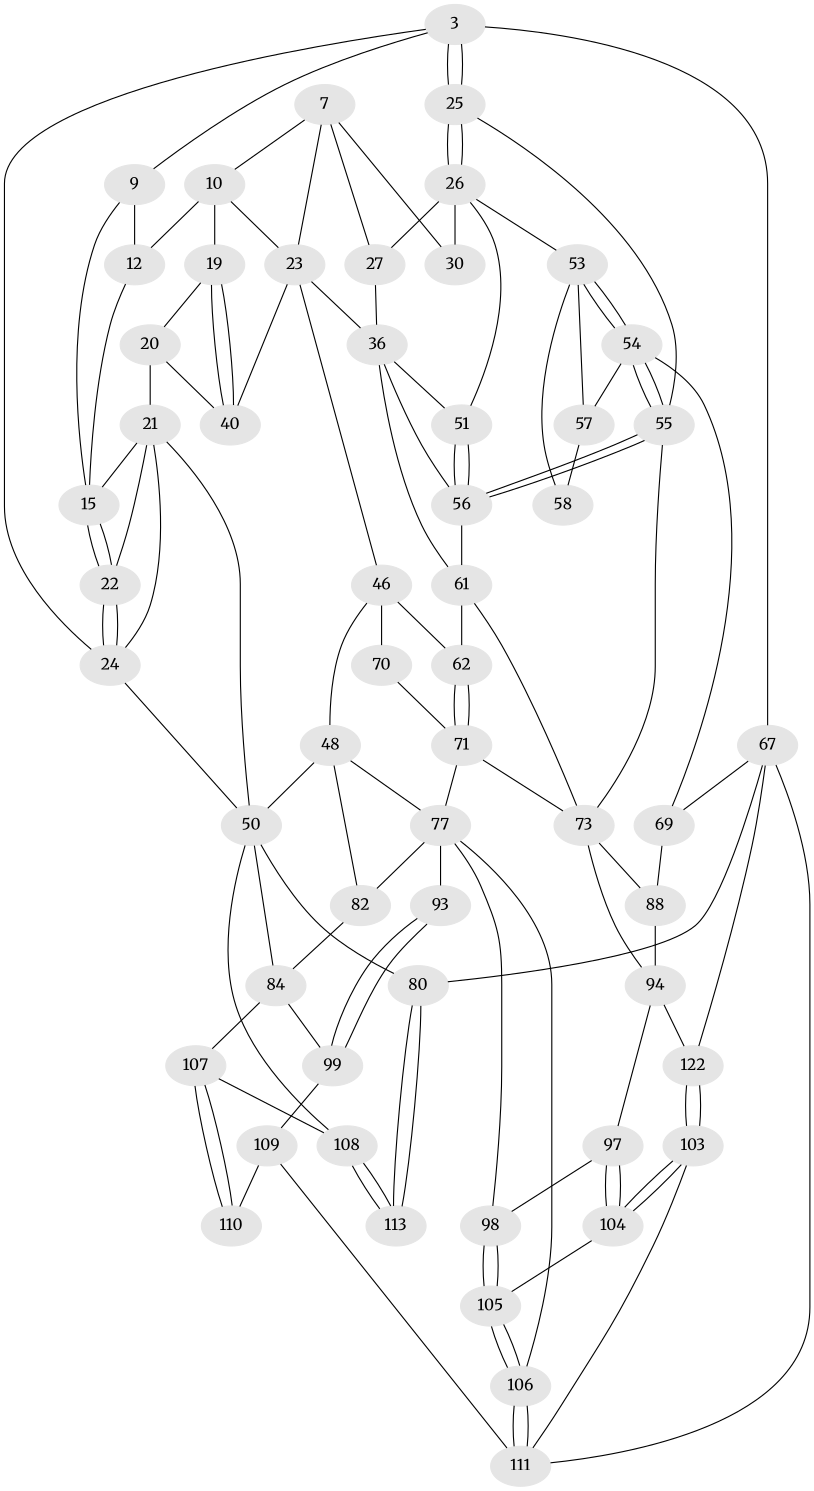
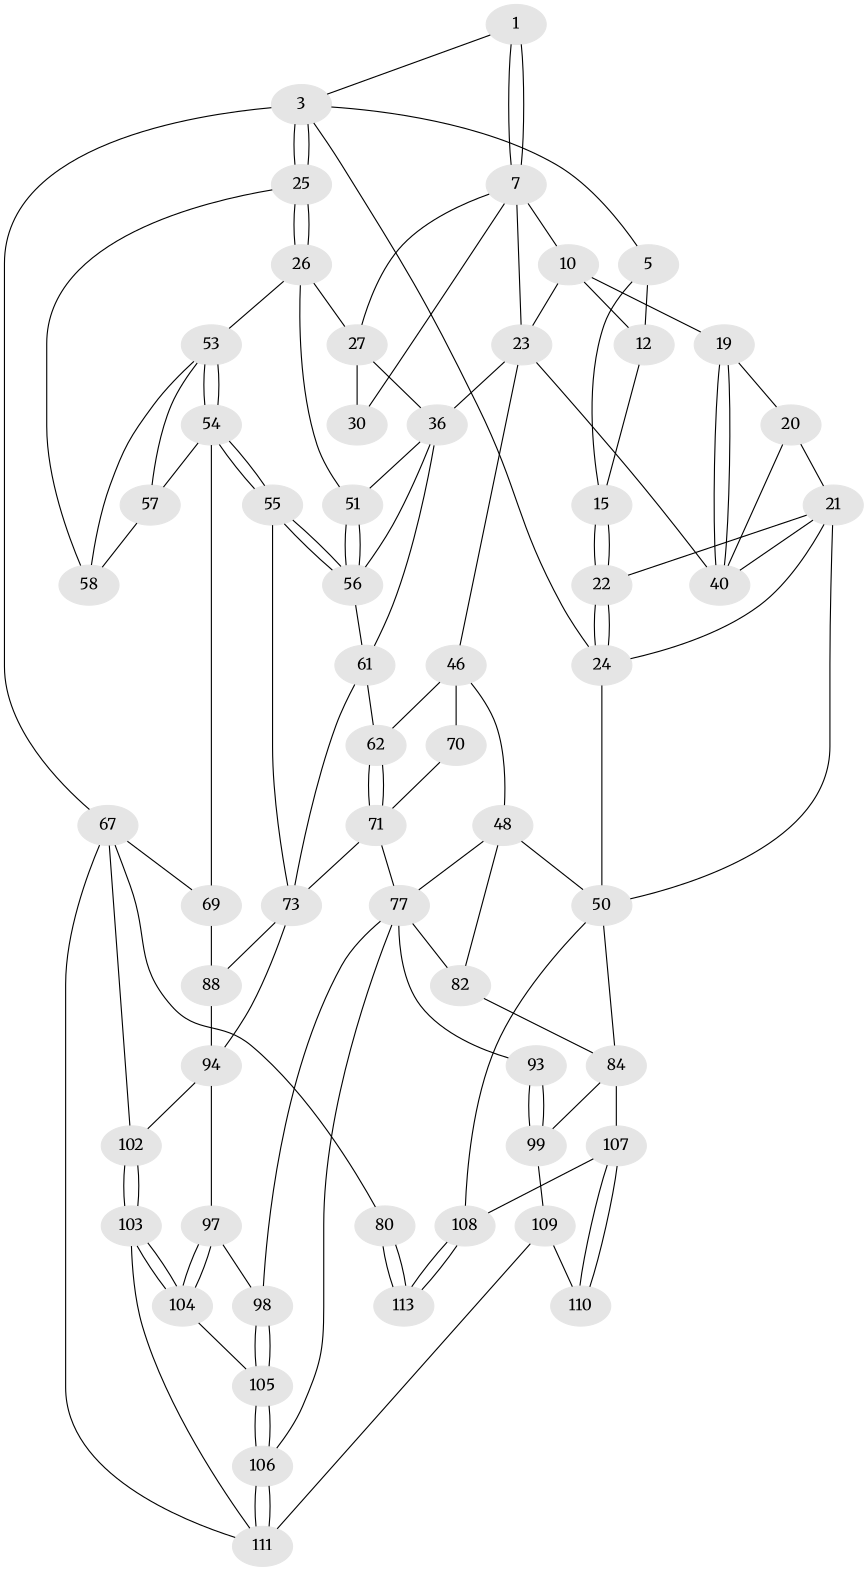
none -> (516, 24)
(135, 185) -> (649, 265)
(455, 225) -> (357, 385)
(620, 235) -> (53, 311)
(120, 465) -> (776, 545)
(316, 921) -> none
(693, 1066) -> (131, 1146)
